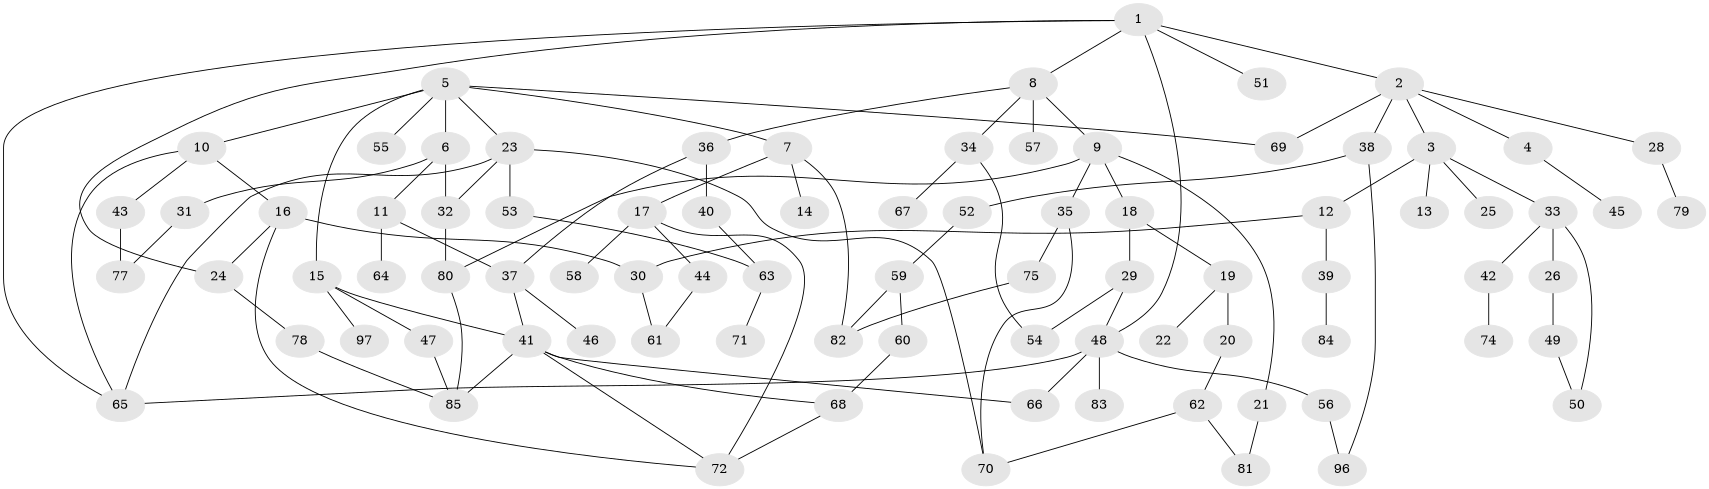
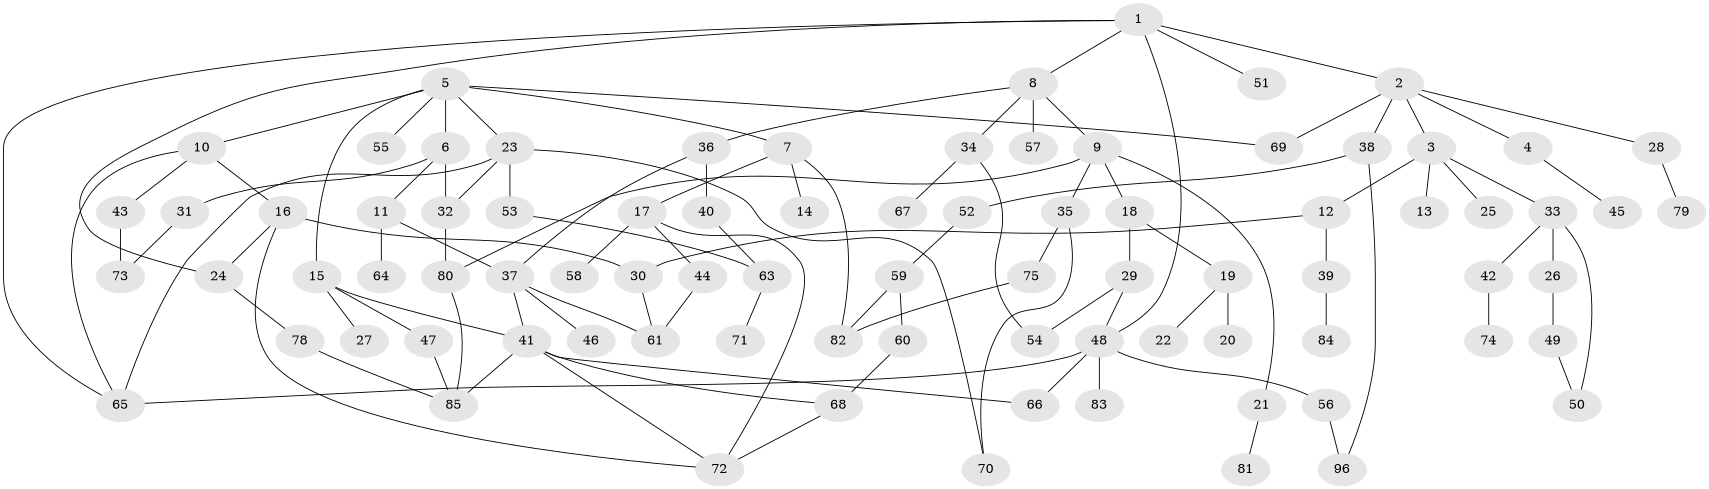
(121, 277) -> (121, 277)
none -> (583, 309)
(364, 341) -> (364, 341)
(1198, 405) -> none
